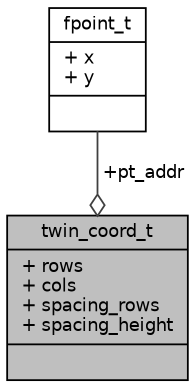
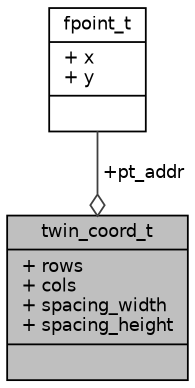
(91, 306) -> (95, 306)
